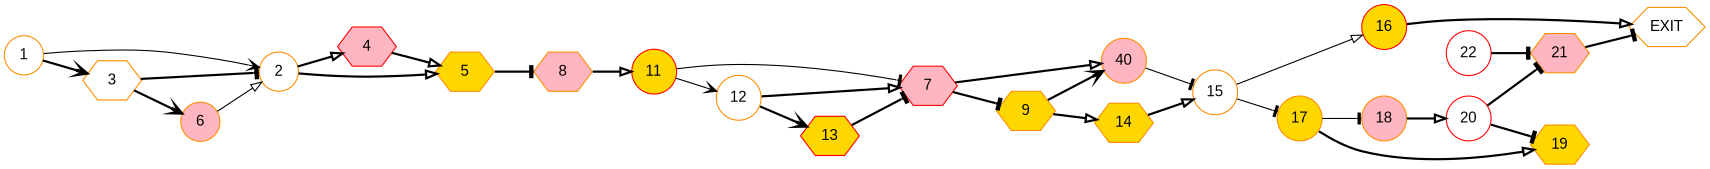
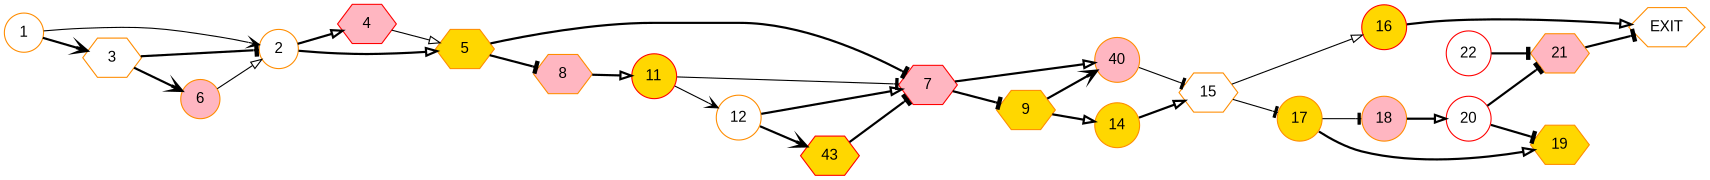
none -> (700, 23)
(411, 58) -> (411, 35)
(1215, 92) -> (1208, 93)
(1124, 123) -> (1117, 125)
(830, 136) -> (830, 156)
